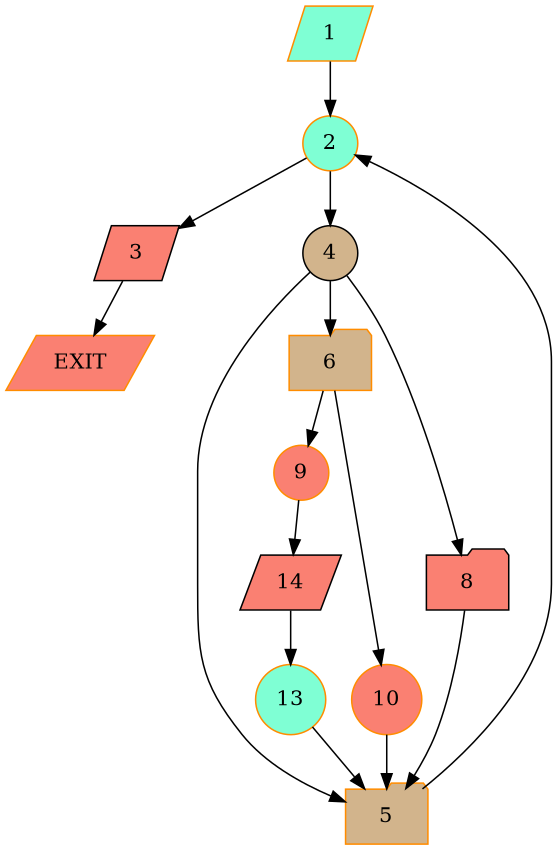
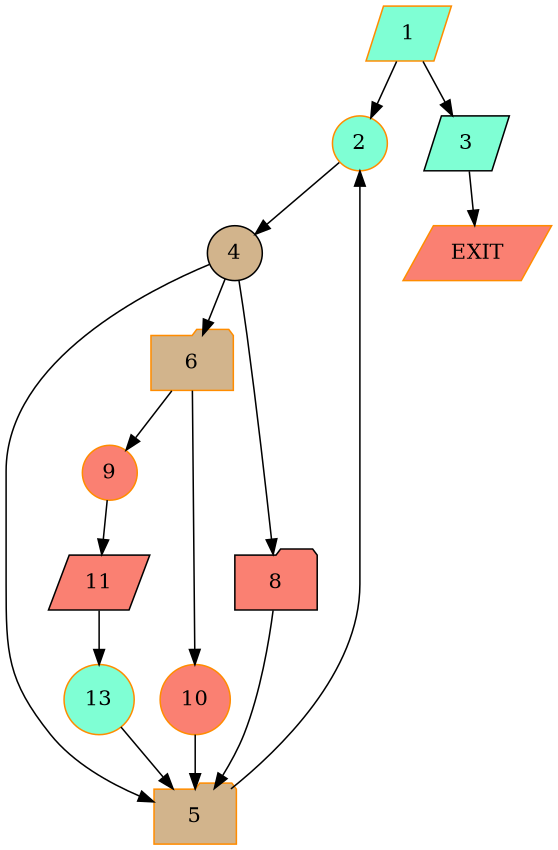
(249, 189) -> (434, 82)
(137, 253) -> (467, 143)
(291, 583) -> (99, 583)
